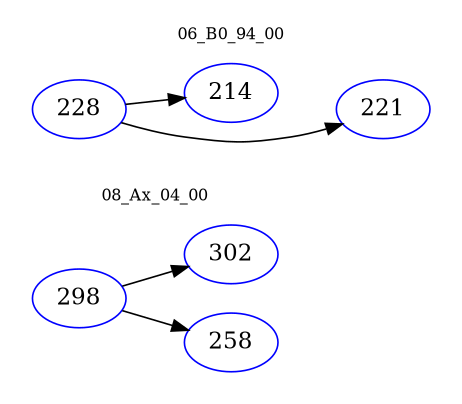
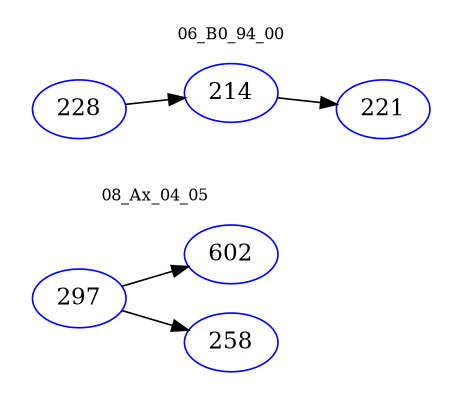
(223, 141) -> (299, 100)
(155, 196) -> (155, 196)
(231, 254) -> (231, 254)
(79, 298) -> (79, 298)
